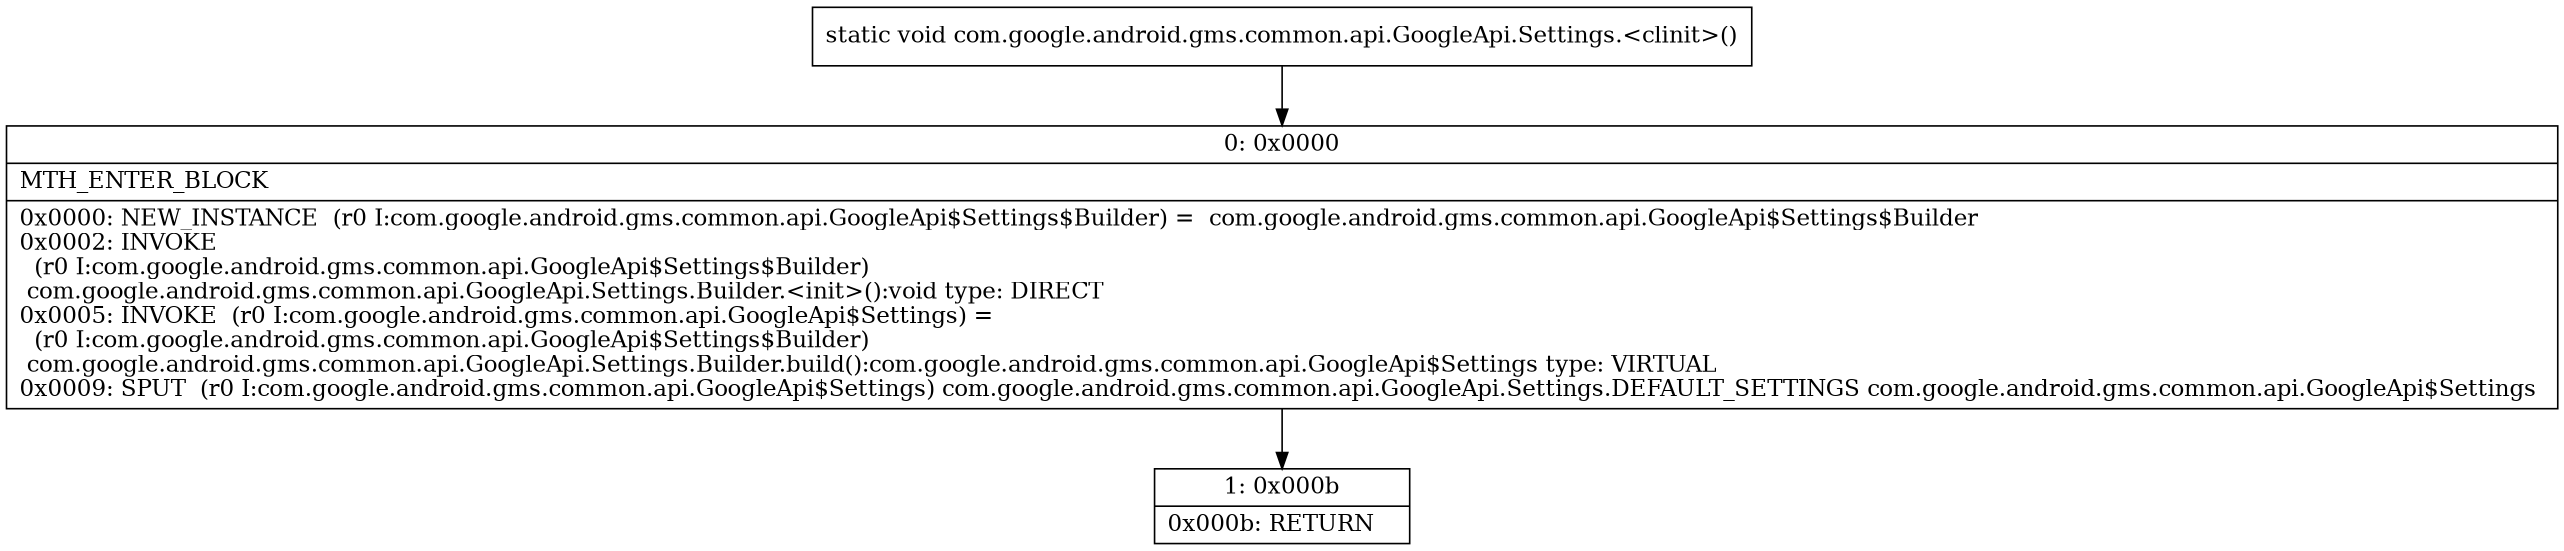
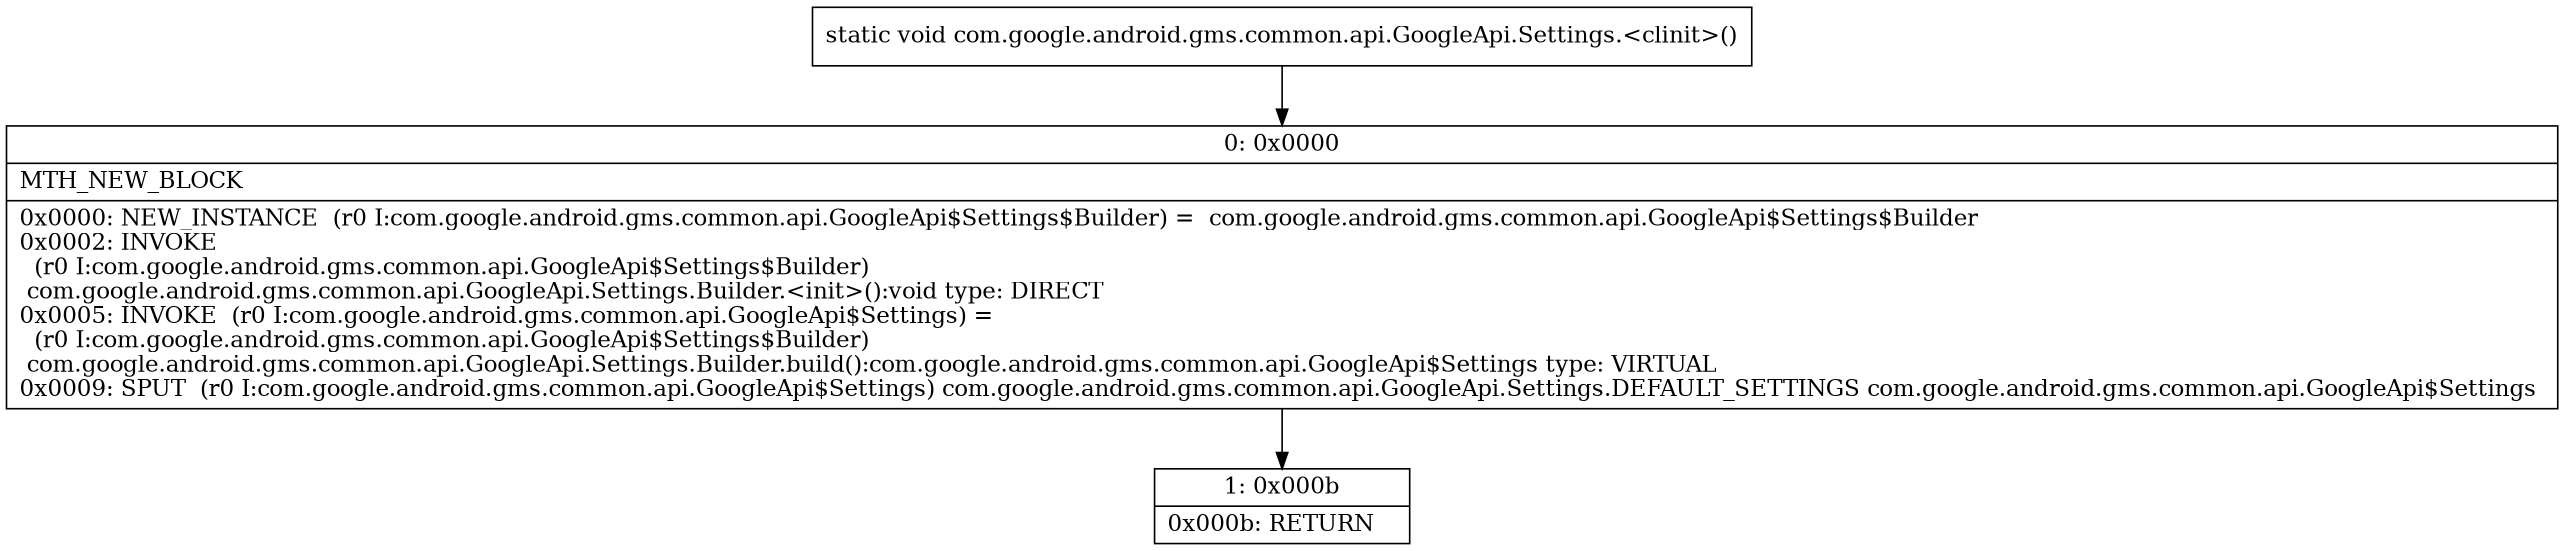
(145, 181) -> (132, 181)
